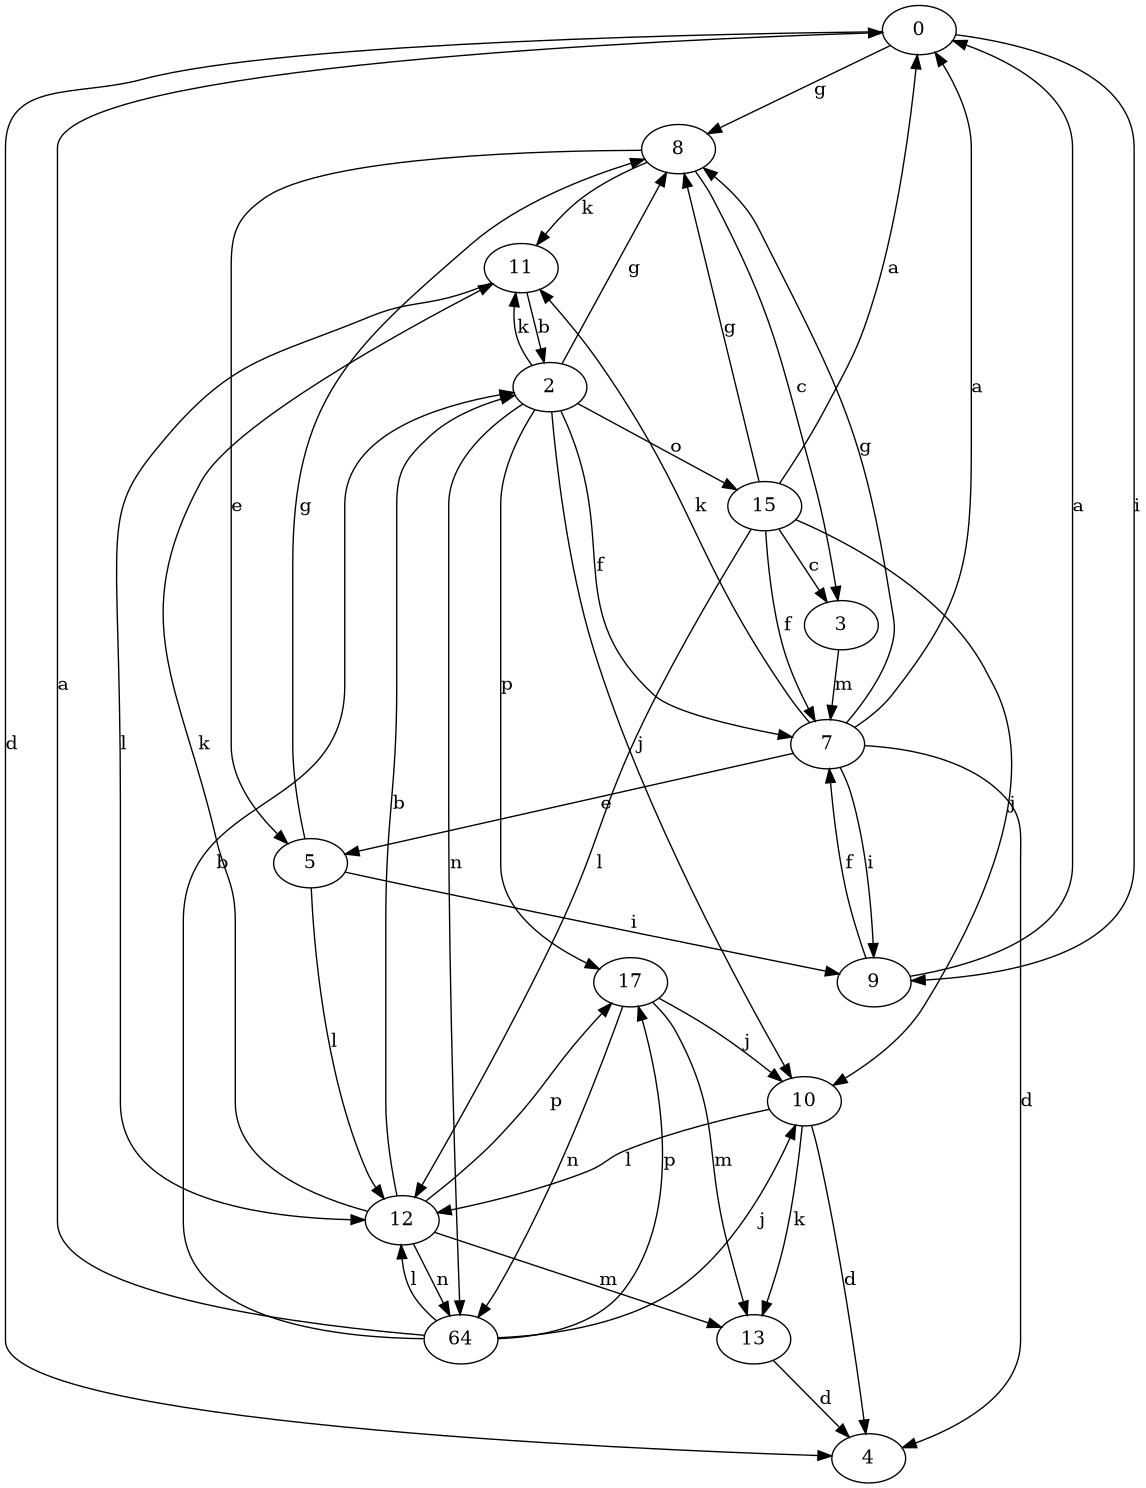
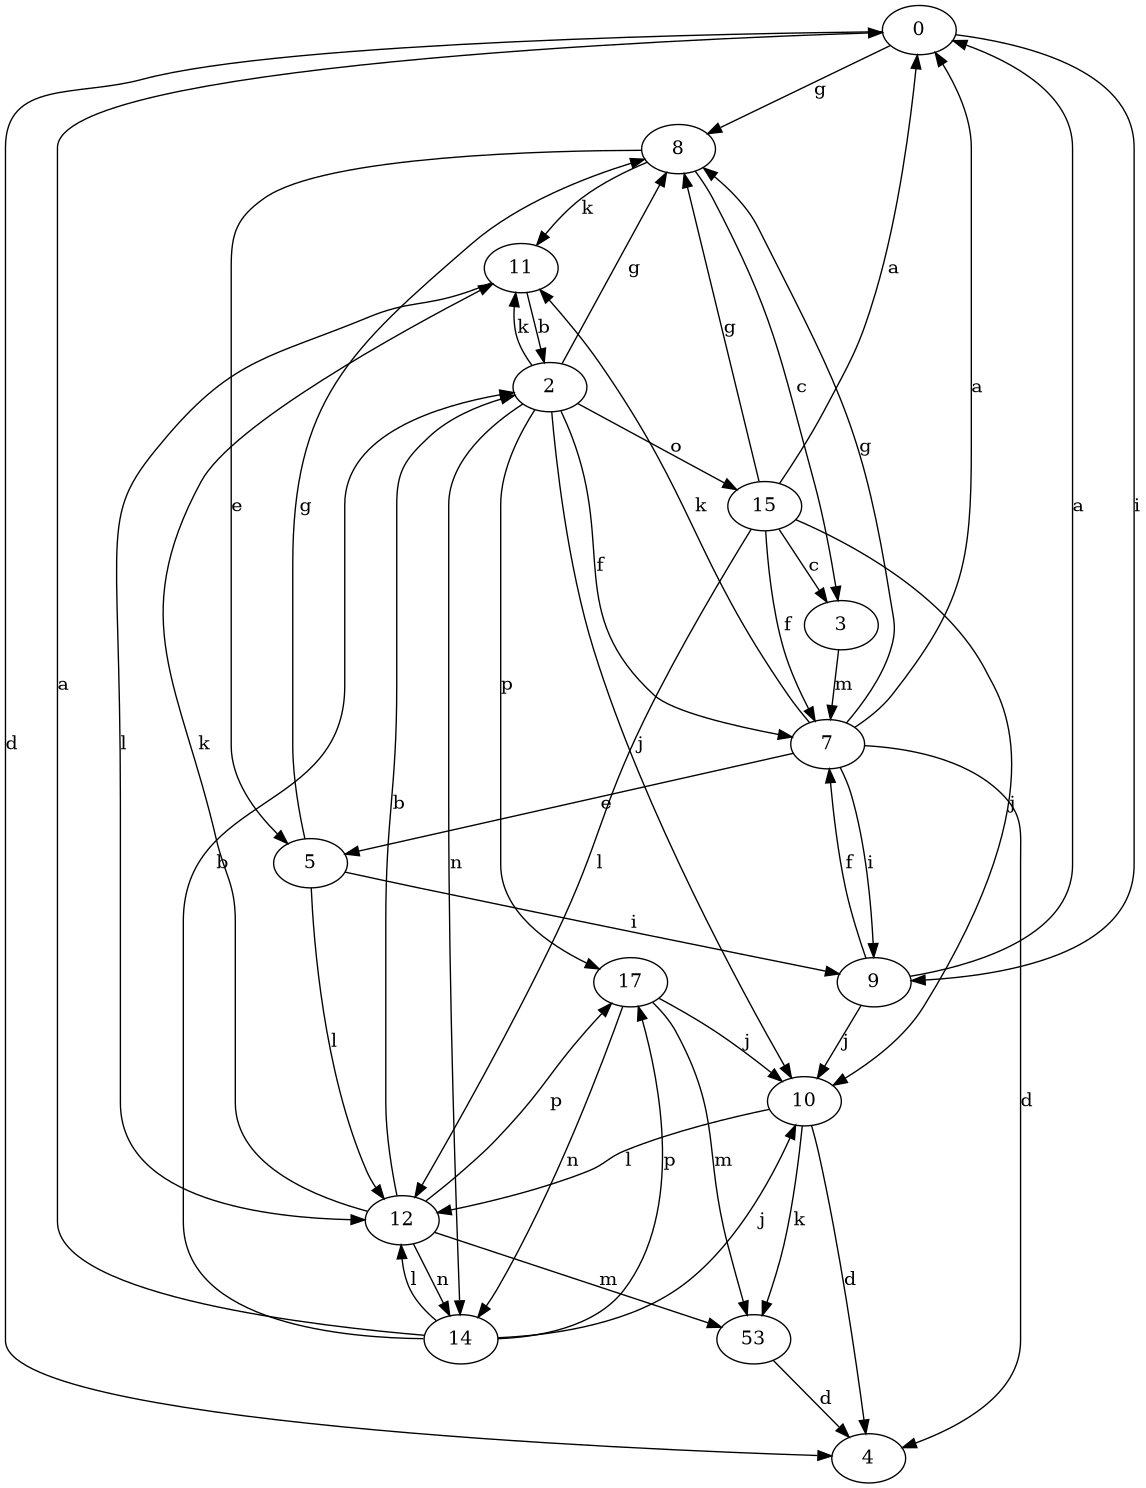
none -> (843, 1036)
(461, 1339) -> (461, 1339)
(754, 1339) -> (754, 1339)
